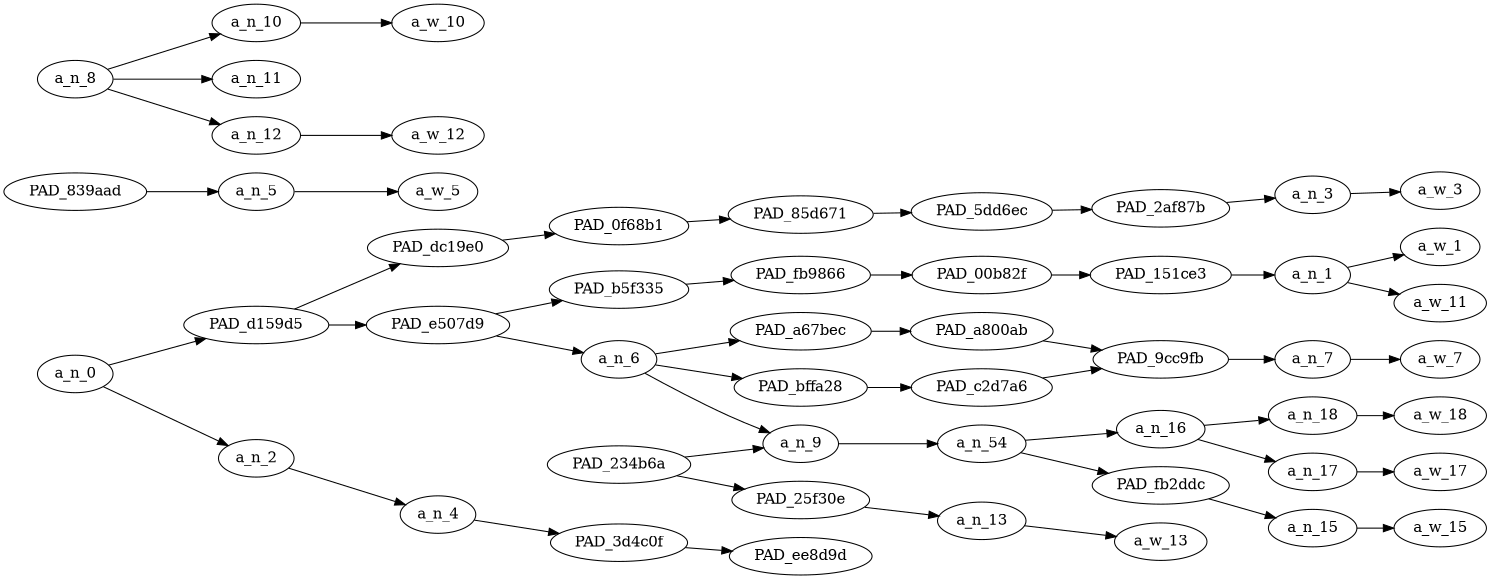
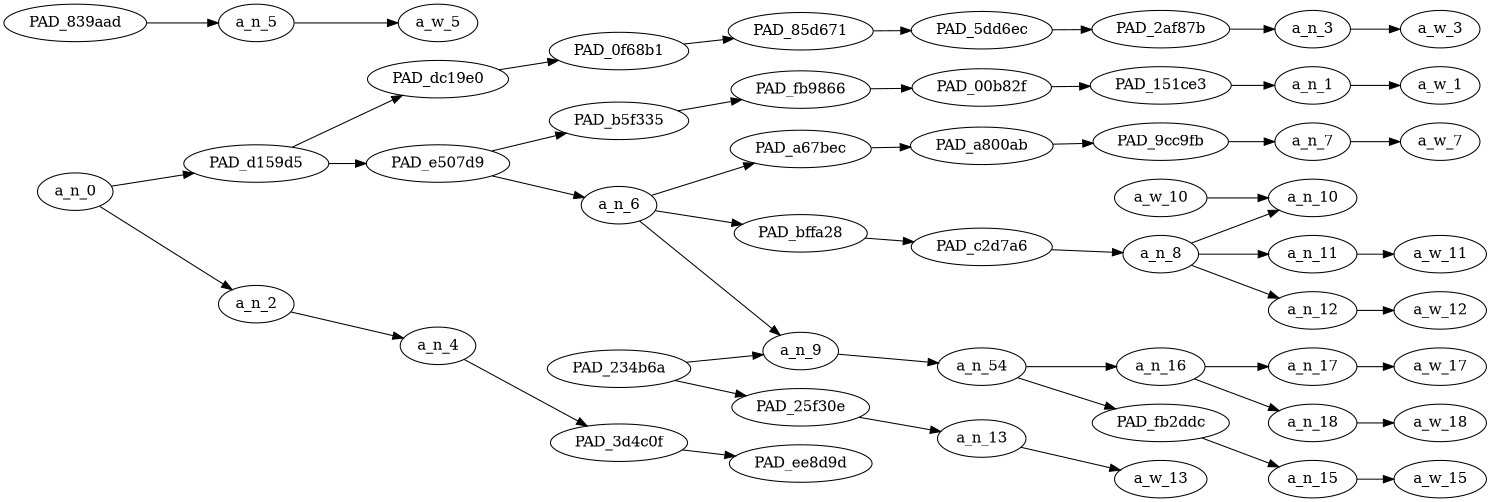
(341, 23) -> (1233, 198)
(1368, 287) -> (1370, 254)
(1067, 374) -> (1082, 251)
